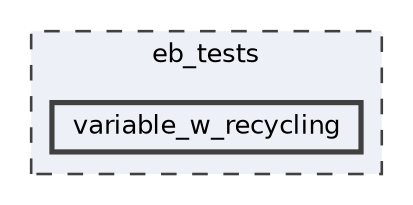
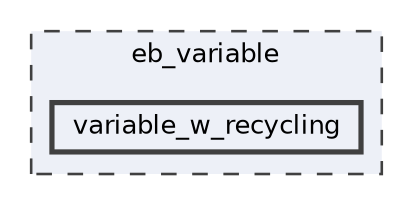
(206, 56) -> (206, 56)
